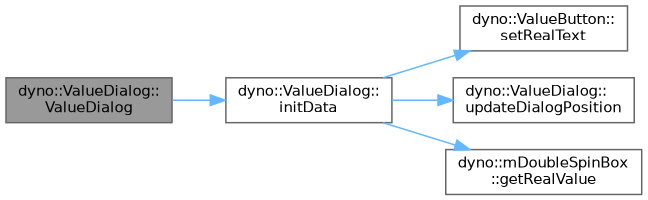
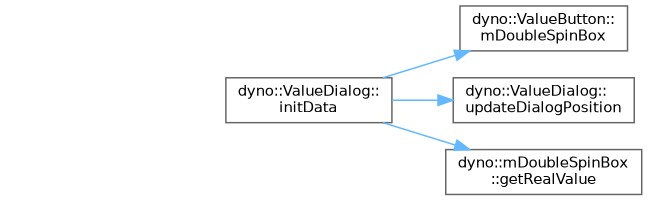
(544, 28) -> (544, 28)
(89, 100) -> none
